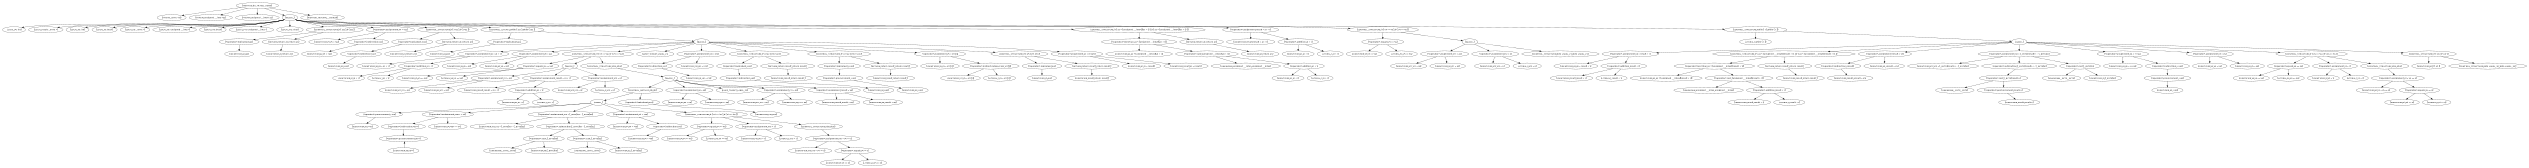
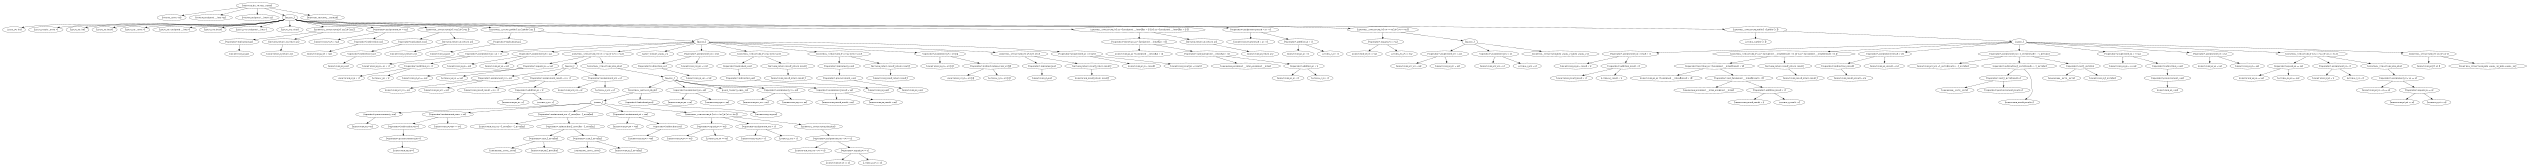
(2011, 96) -> (2031, 84)
(404, 146) -> (402, 144)
